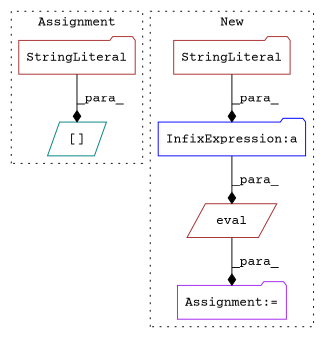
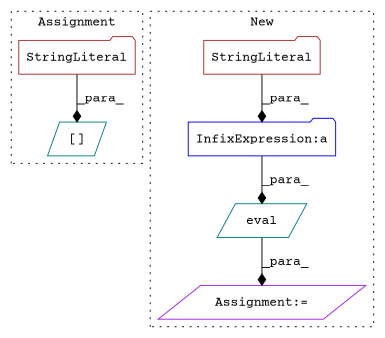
(232, 221) -> (262, 221)
(232, 302) -> (262, 302)
